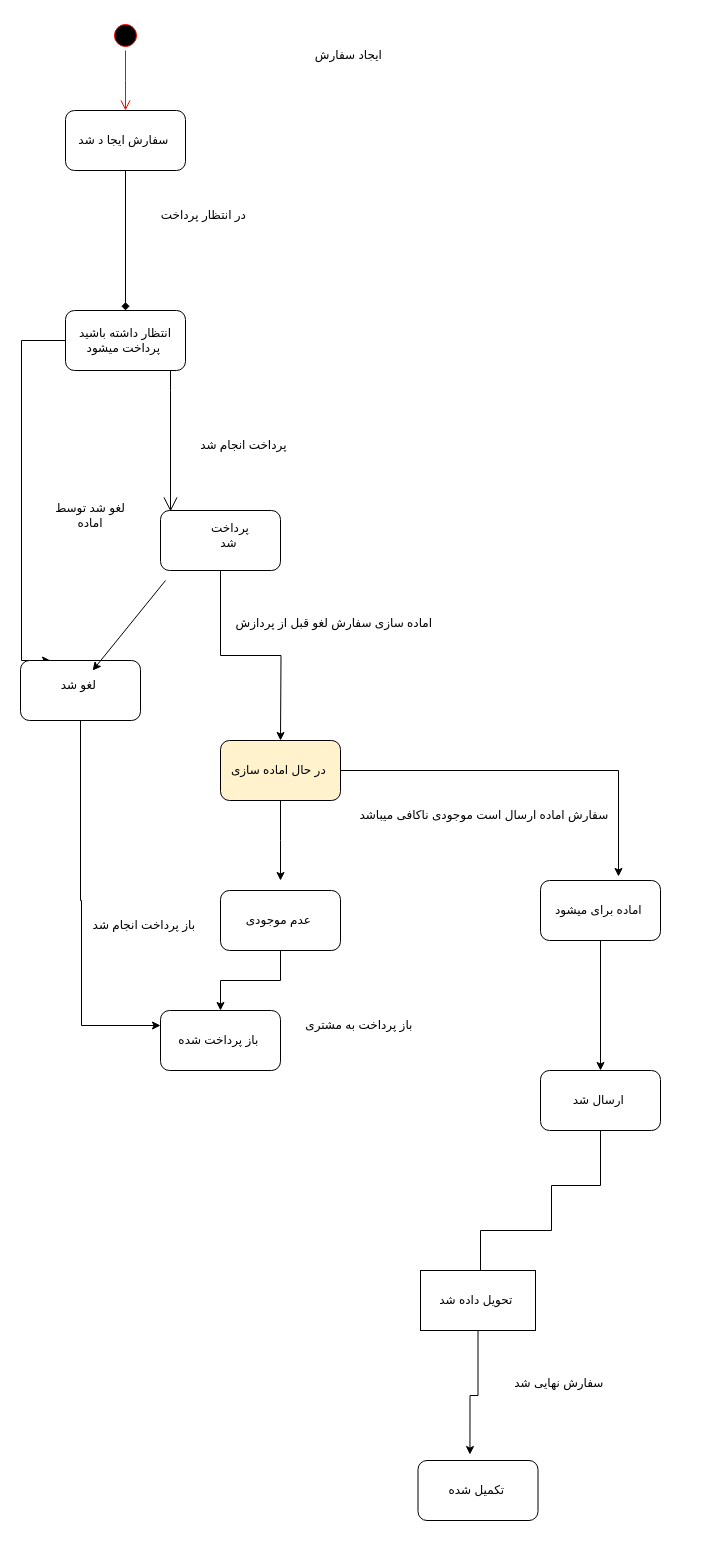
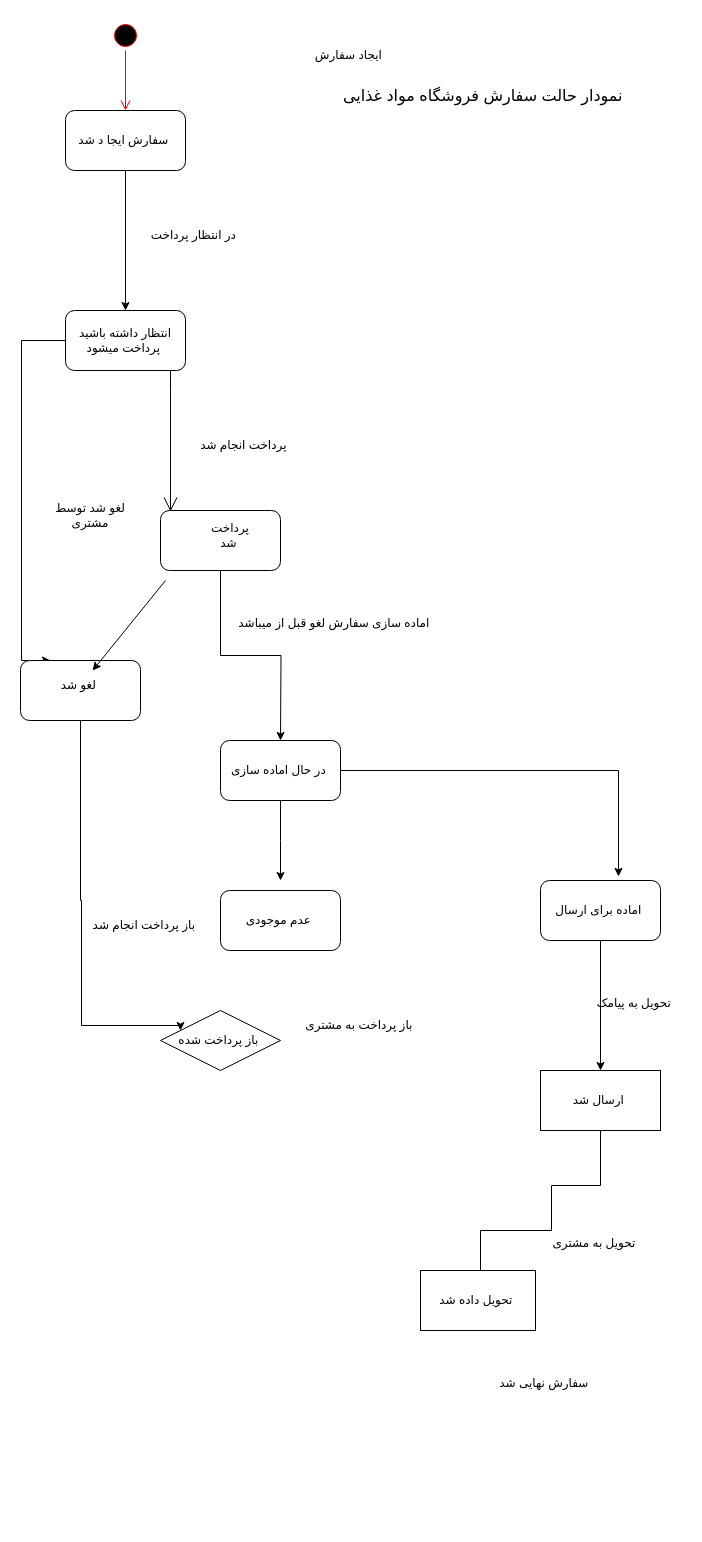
none -> (486, 96)
(206, 216) -> (196, 236)
(126, 301) -> (126, 302)
(91, 516) -> (91, 516)
(336, 624) -> (336, 624)
(281, 771) -> (281, 771)
(486, 816) -> none
(601, 911) -> (601, 911)
(255, 981) -> none
none -> (636, 1004)
(221, 1041) -> (221, 1041)
(601, 1101) -> (601, 1101)
none -> (596, 1244)
(561, 1384) -> (546, 1384)
(478, 1393) -> none
(478, 1491) -> none
